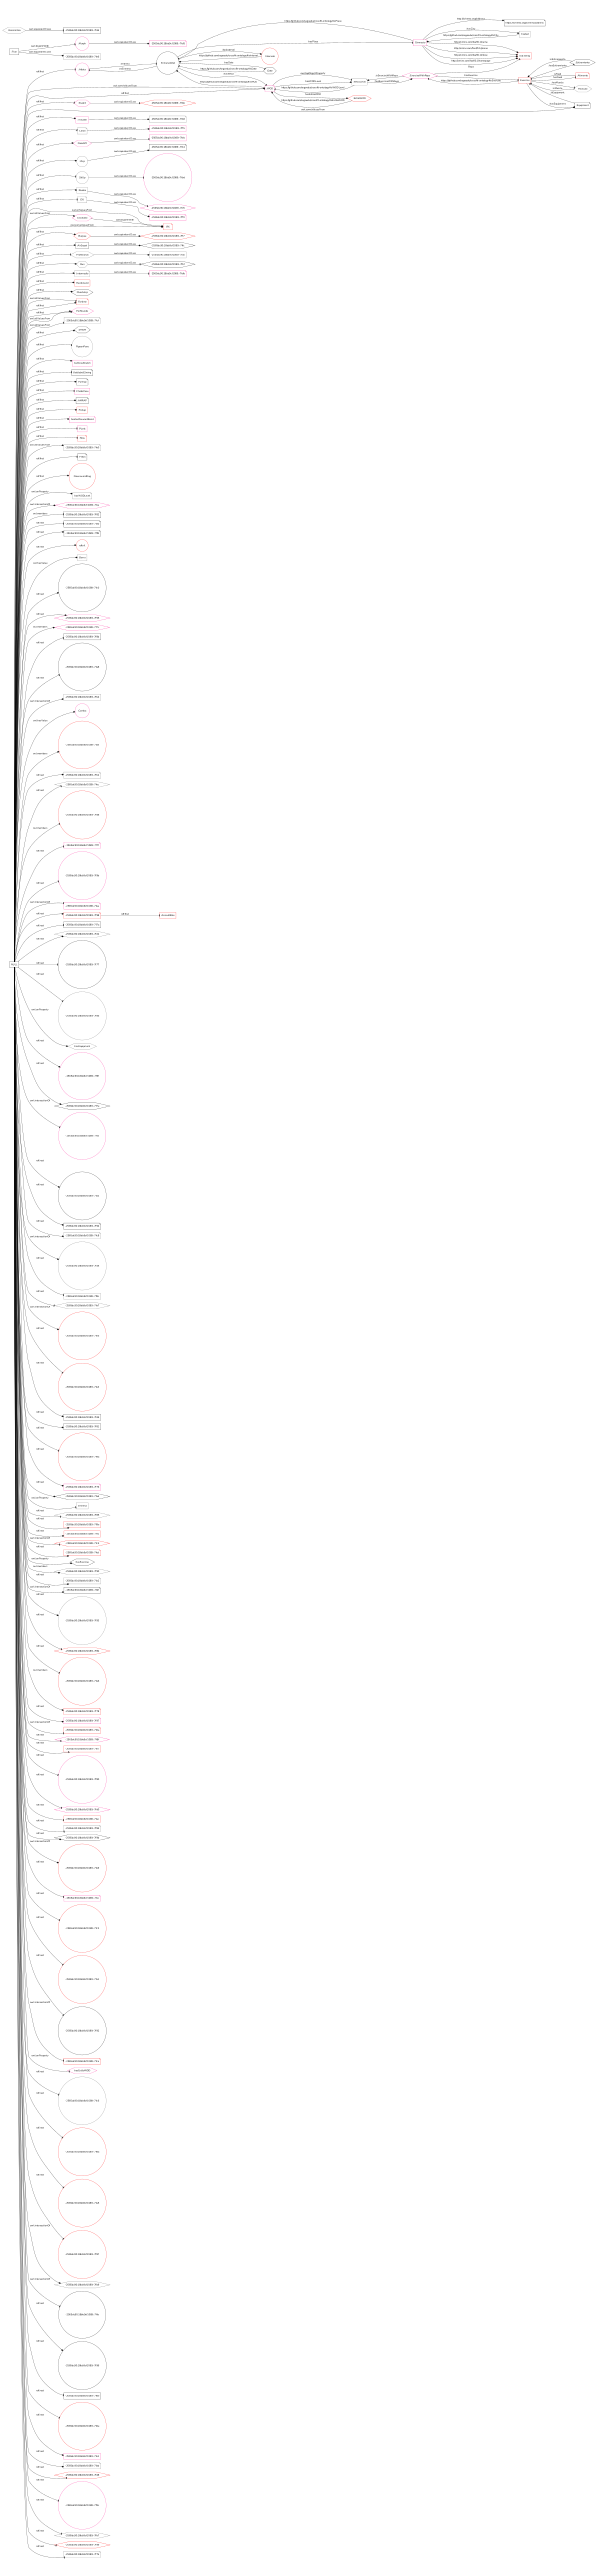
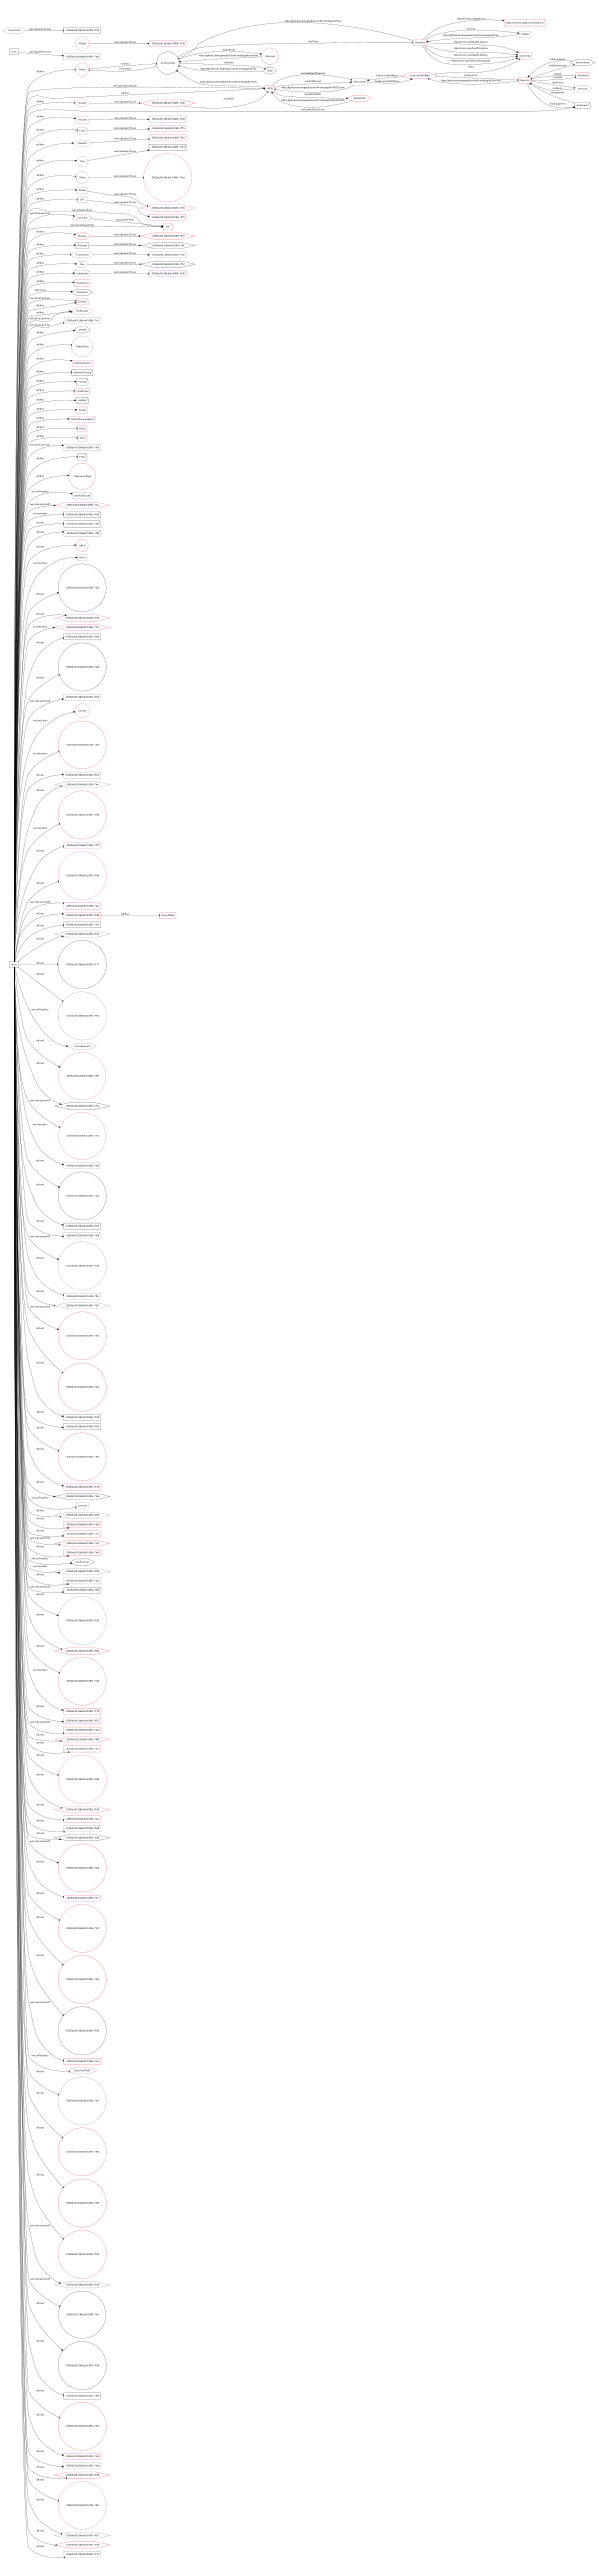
(525, 23) -> (525, 23)
(47, 48) -> none
(222, 77) -> (227, 108)
(40, 290) -> (40, 290)
(21, 815) -> (21, 815)
none -> (82, 1166)
